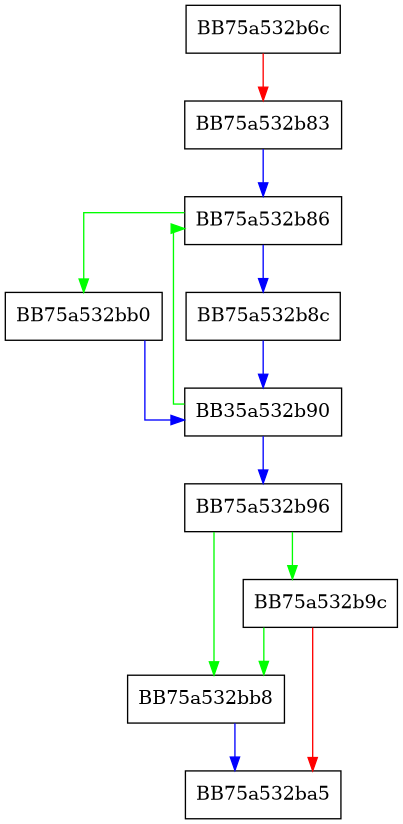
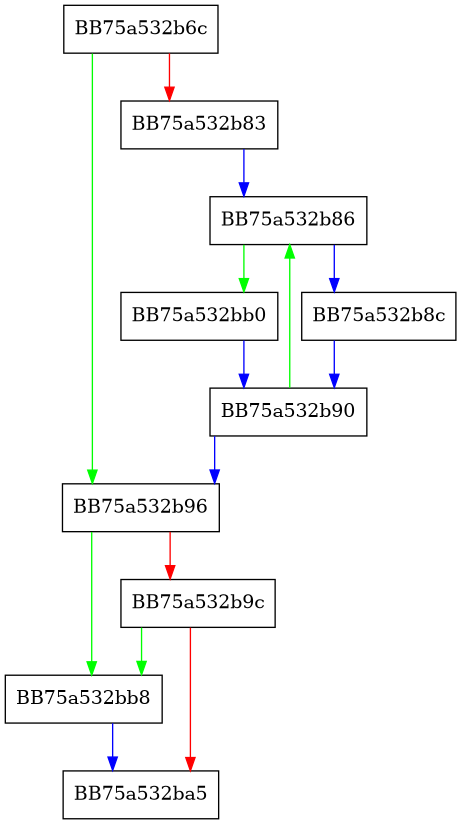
none -> (92, 262)
(263, 412) -> (288, 412)
(292, 549) -> (170, 549)
